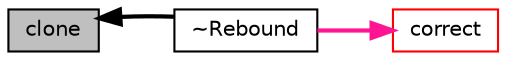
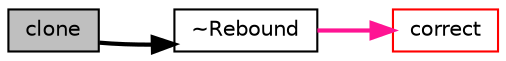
(147, 16) -> (126, 44)
